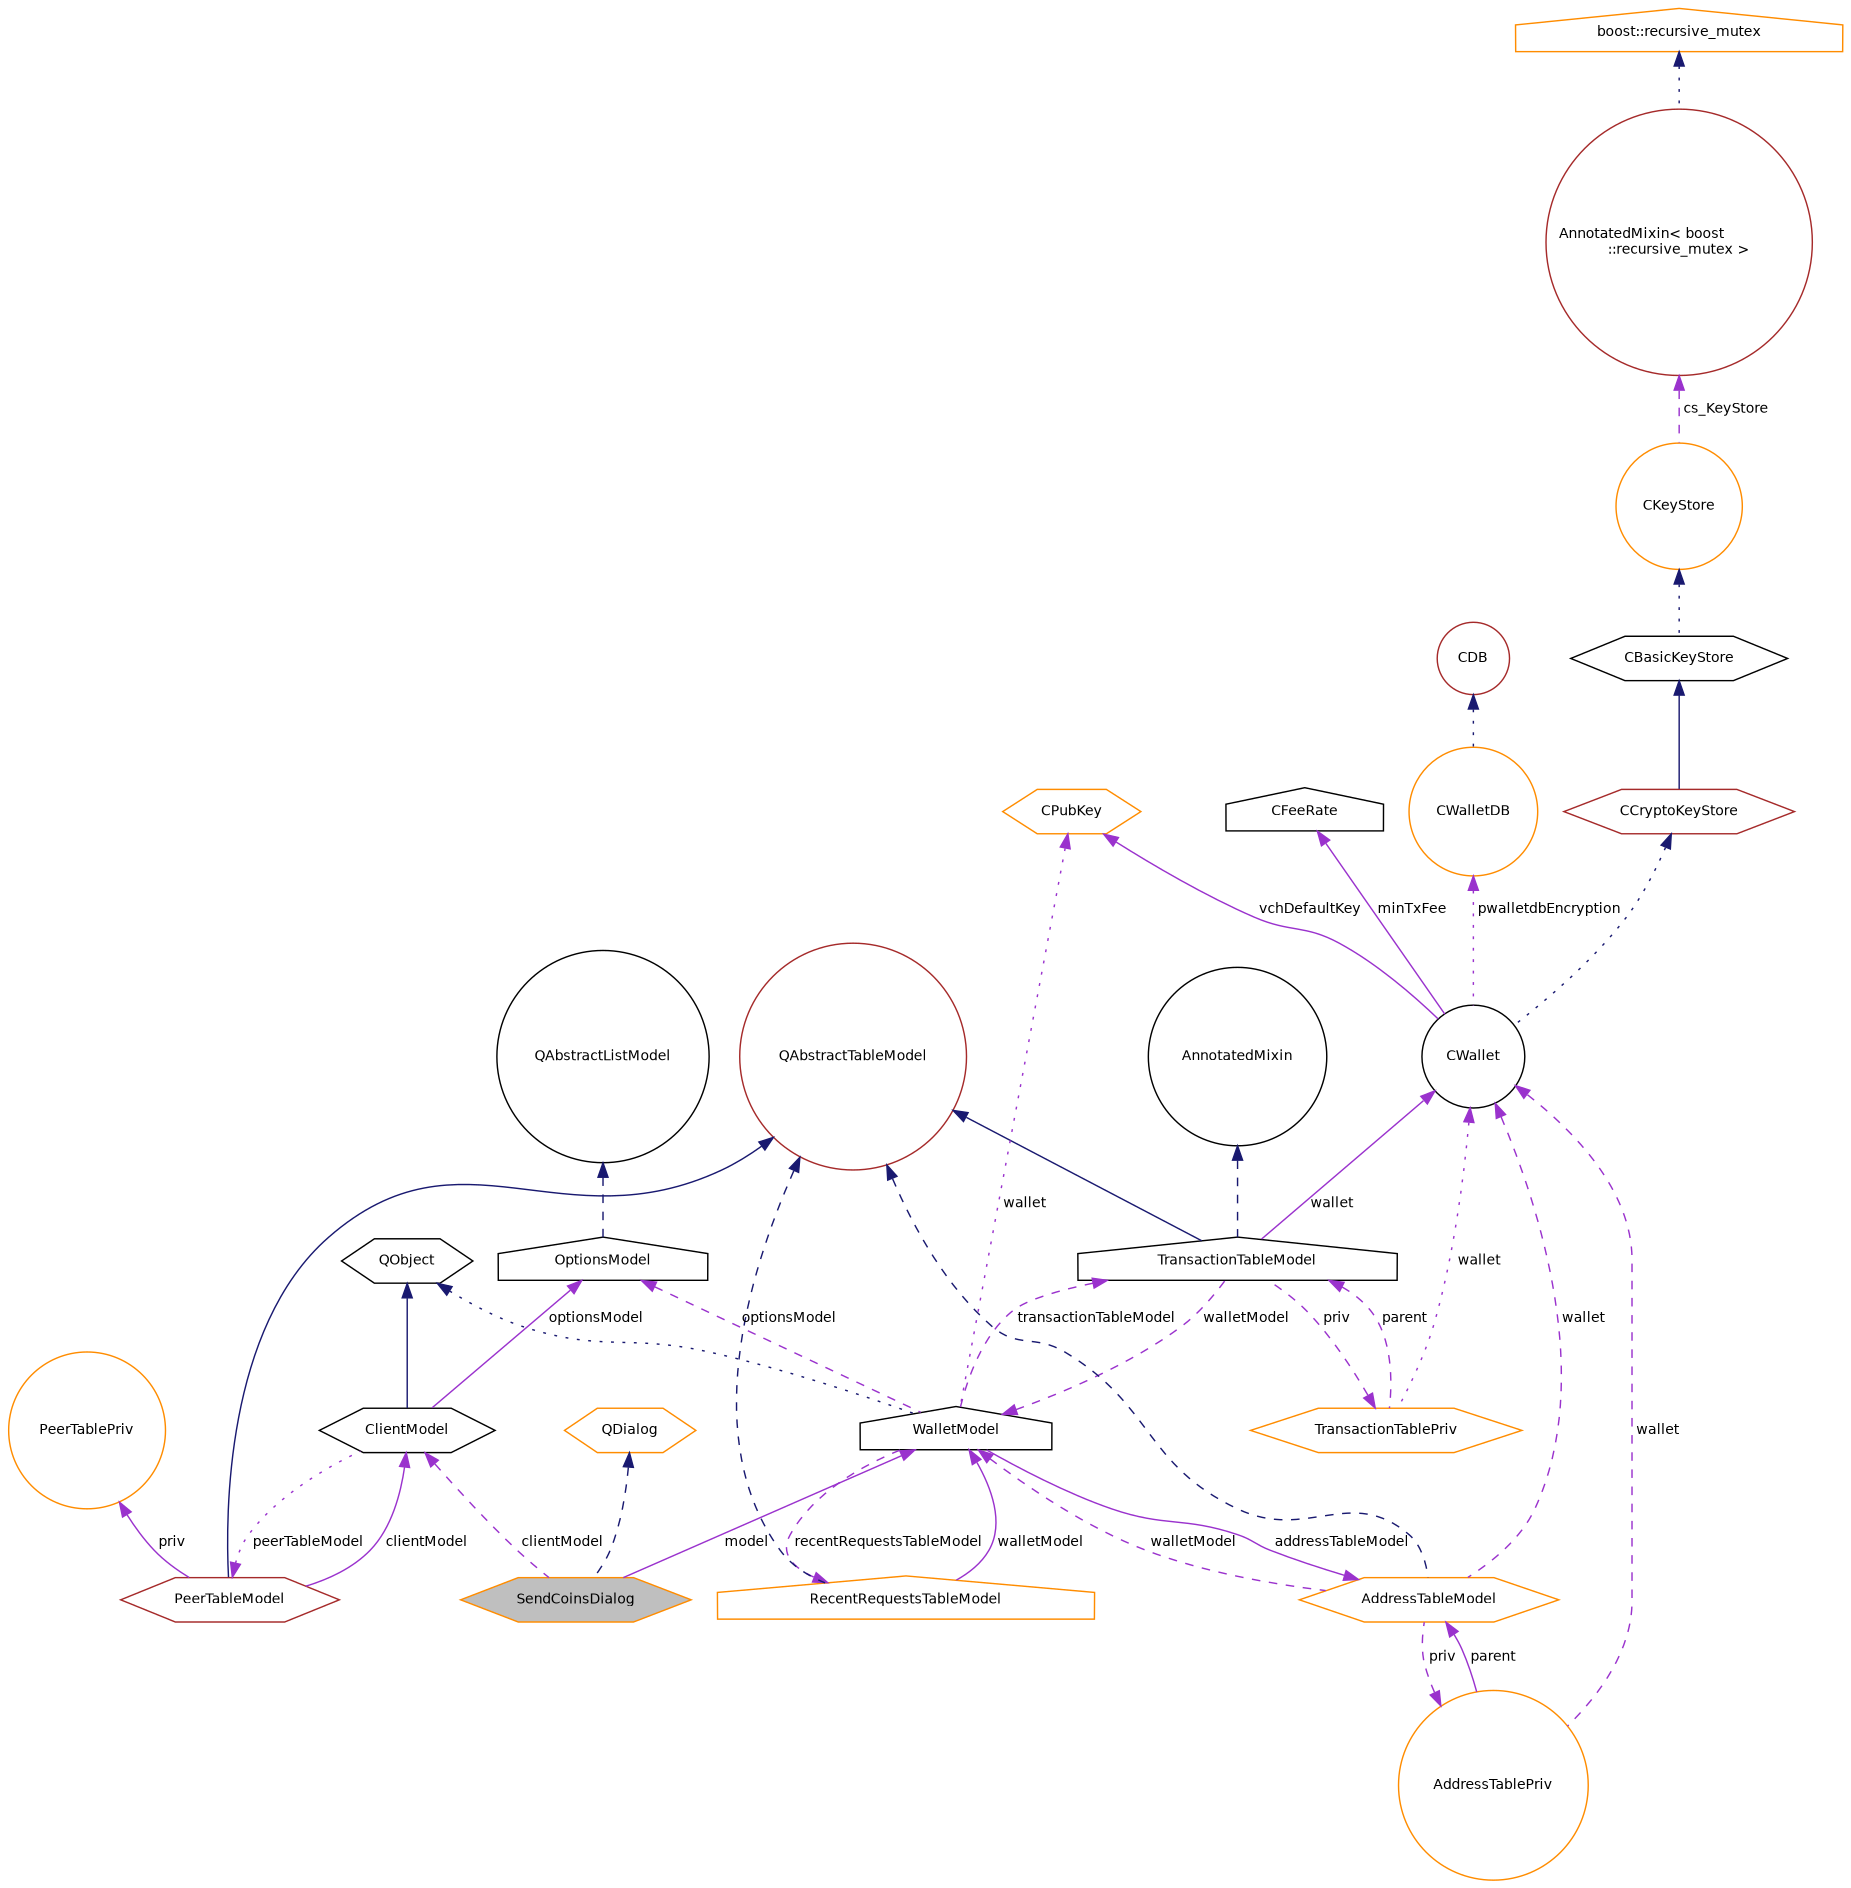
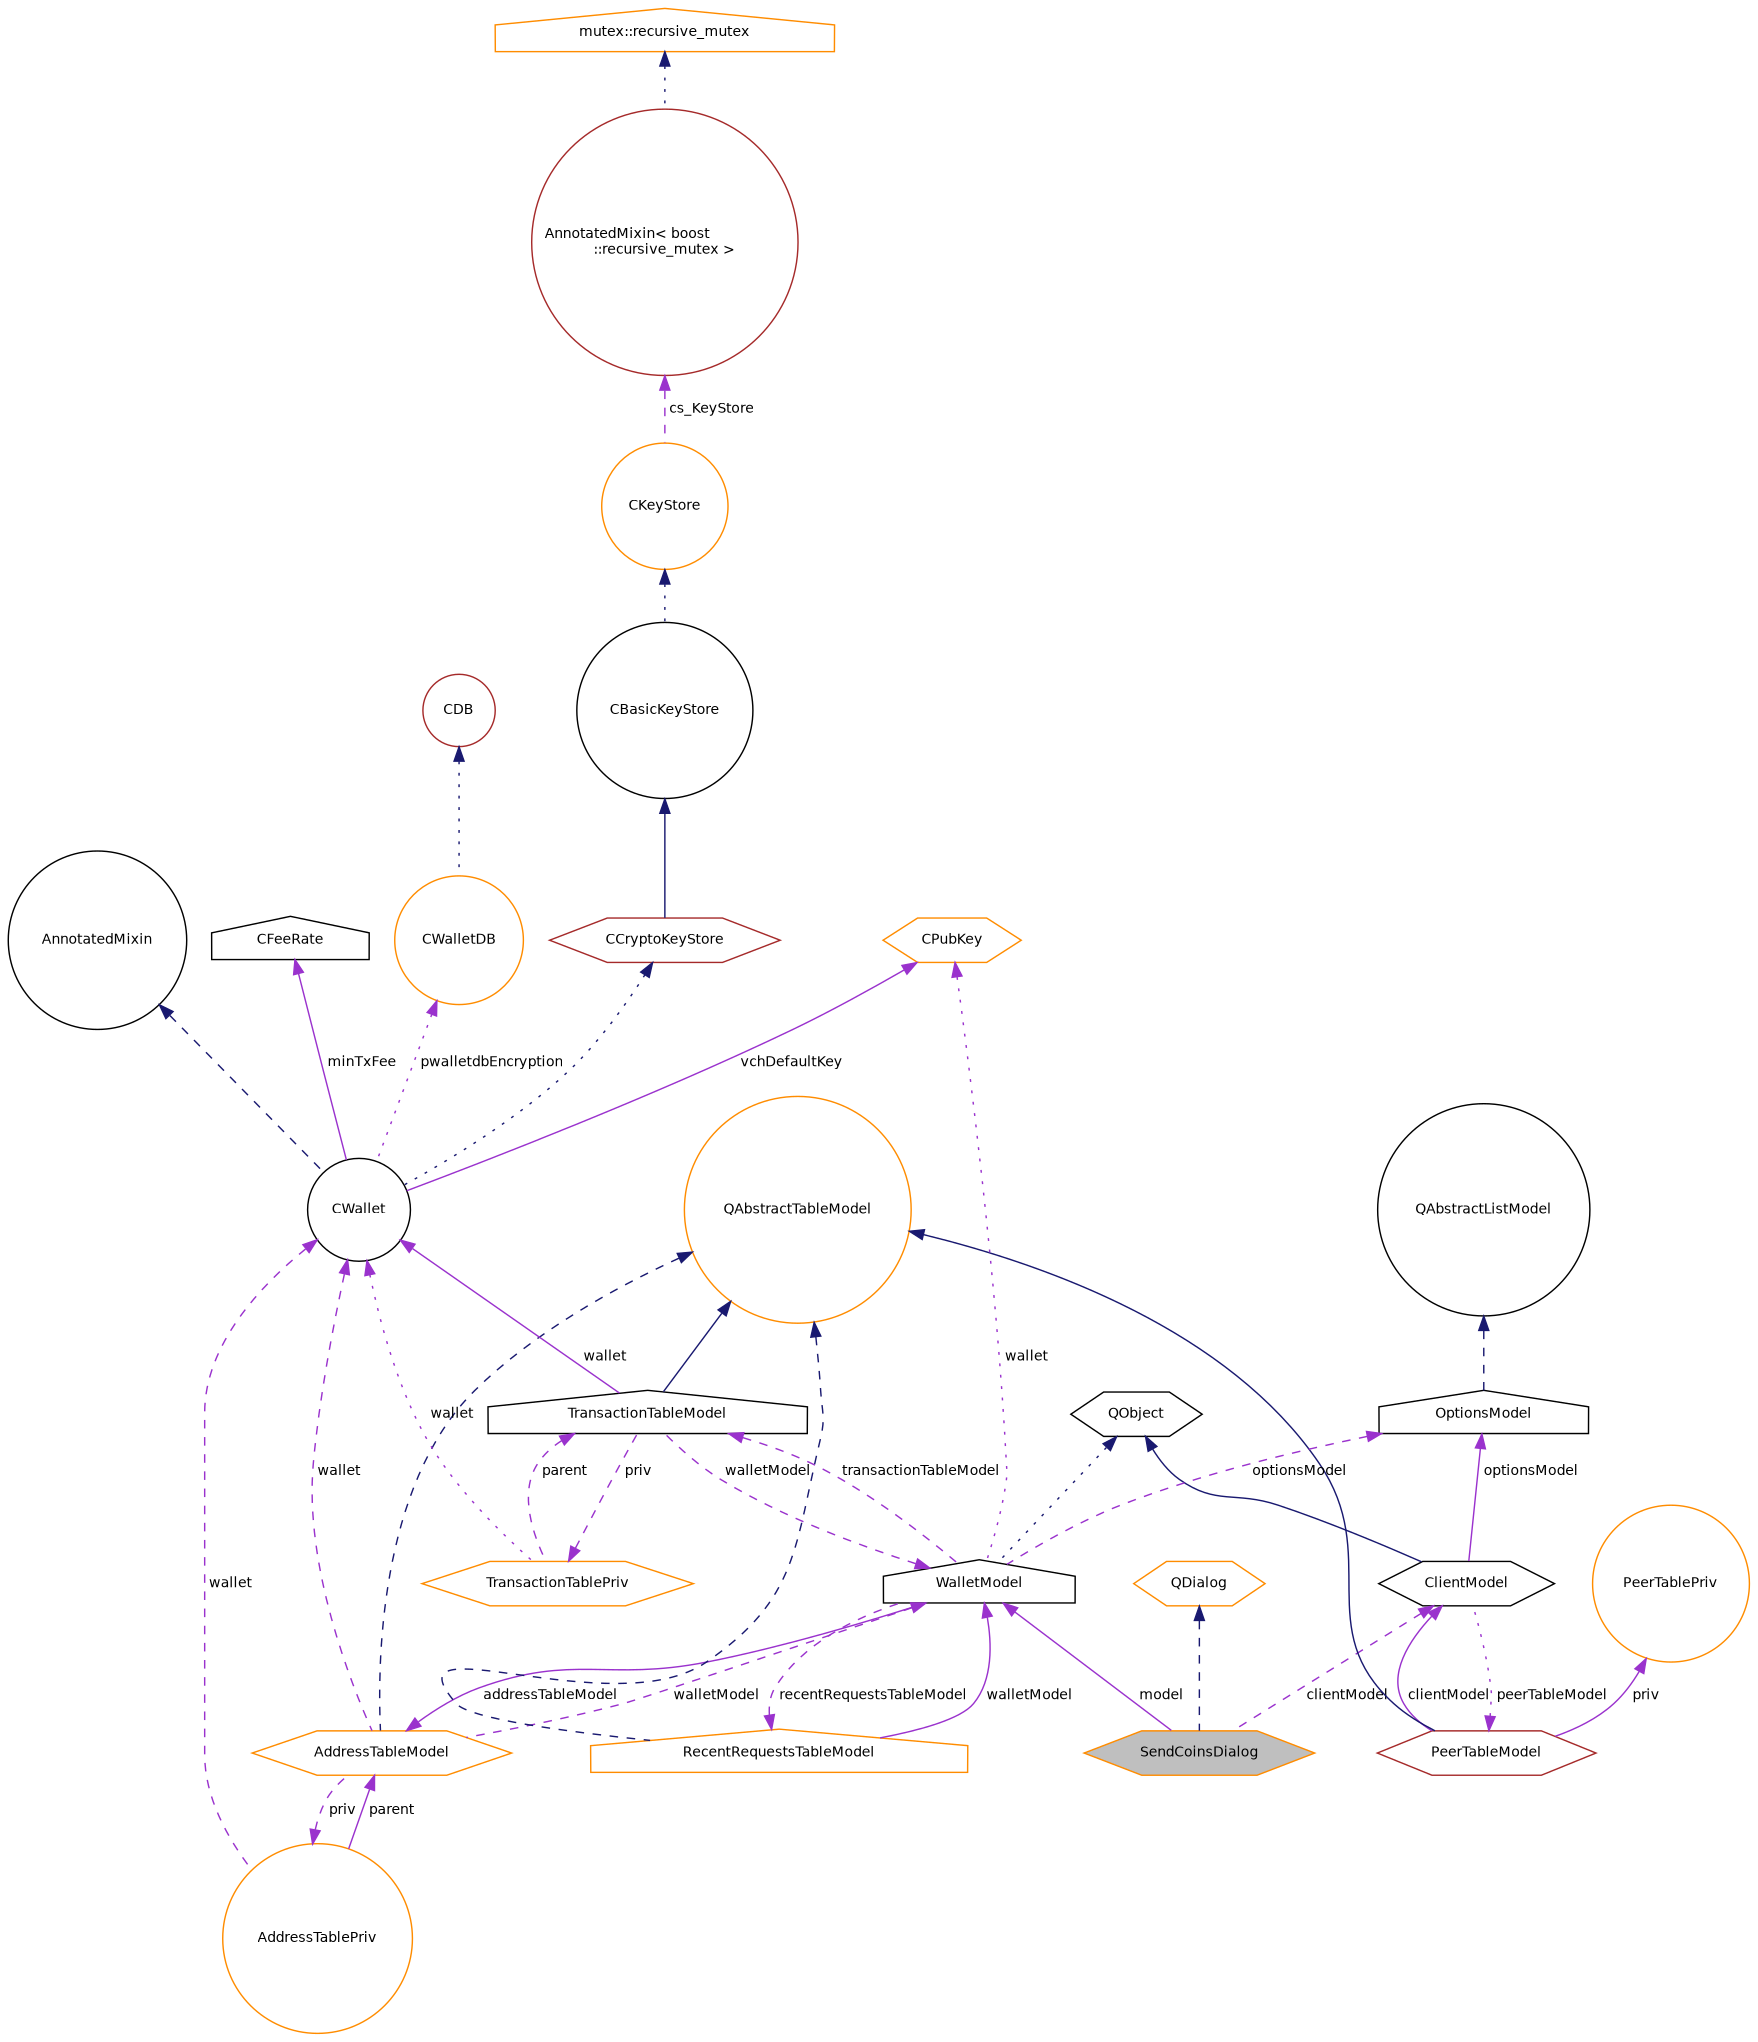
(1679, 32) -> (665, 32)
(1679, 658) -> (665, 710)
(853, 1057) -> (798, 1210)
(1238, 1199) -> (247, 1094)
